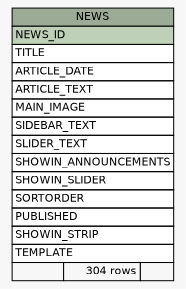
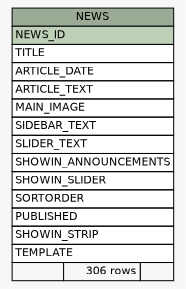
(112, 271) -> (112, 271)
